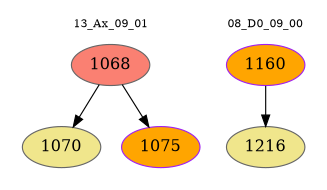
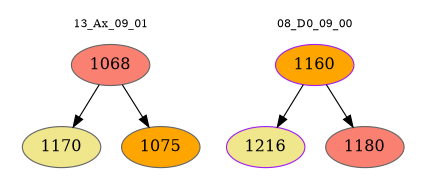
(62, 147) -> (62, 147)
(161, 147) -> (161, 147)
(266, 147) -> (266, 147)
none -> (365, 147)
